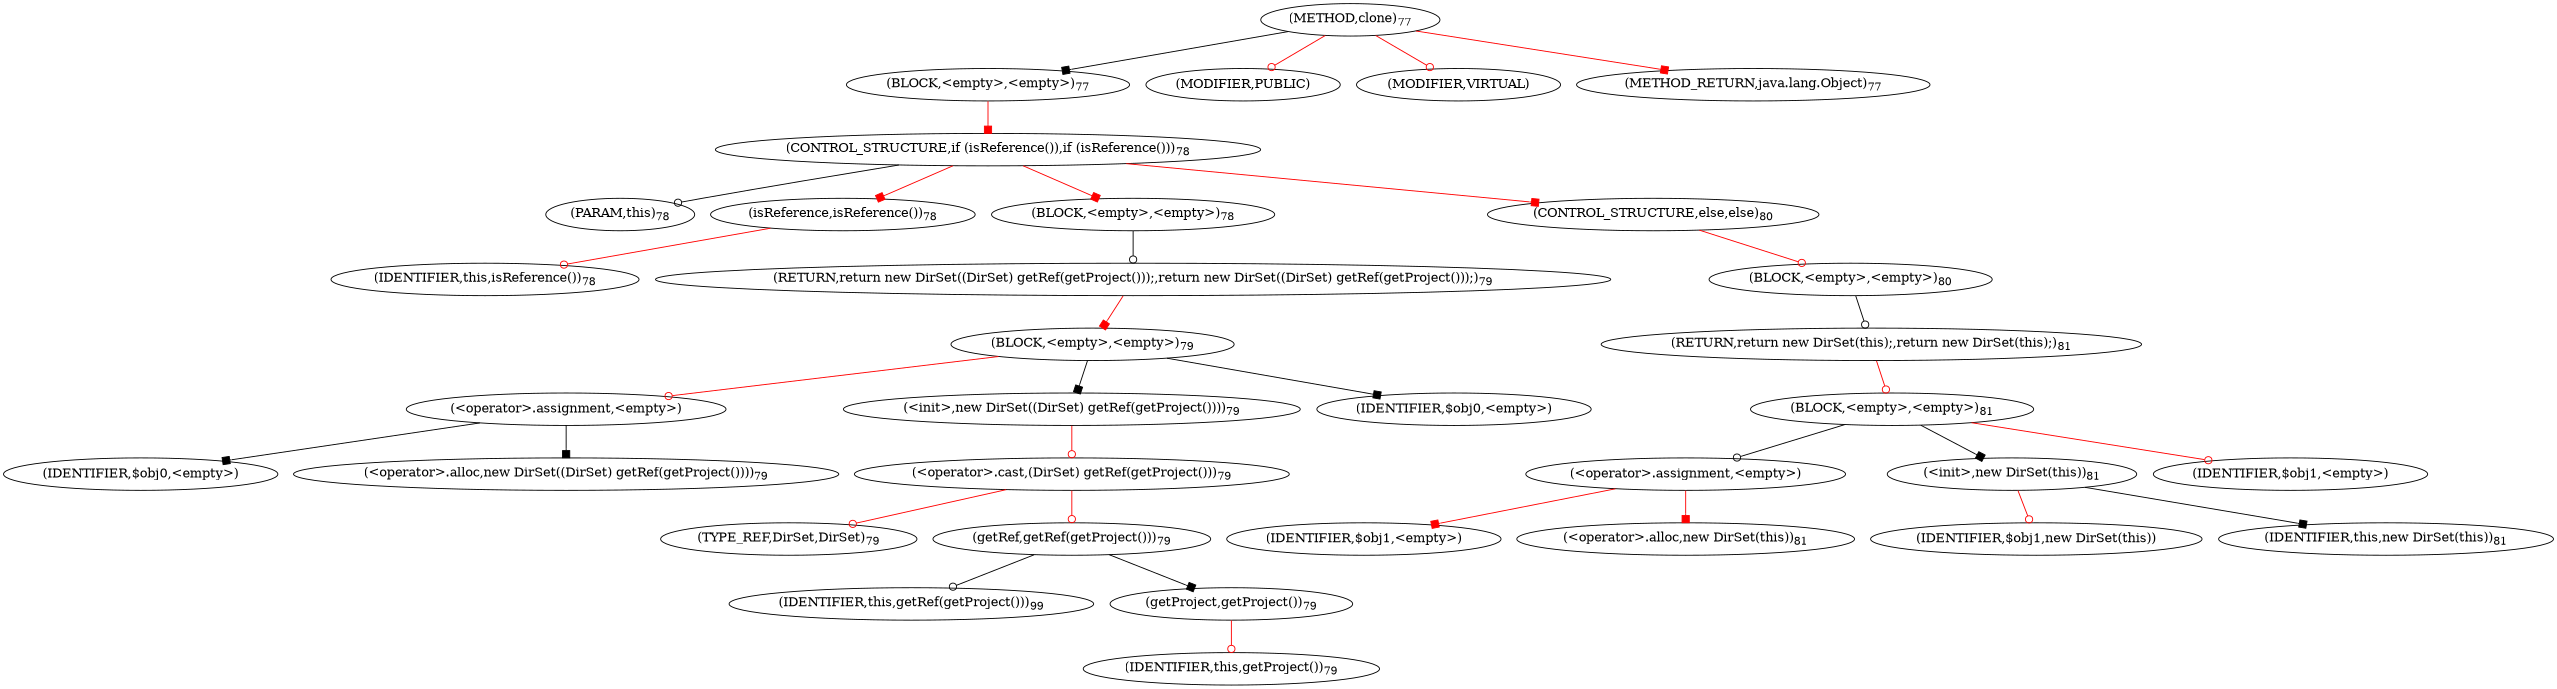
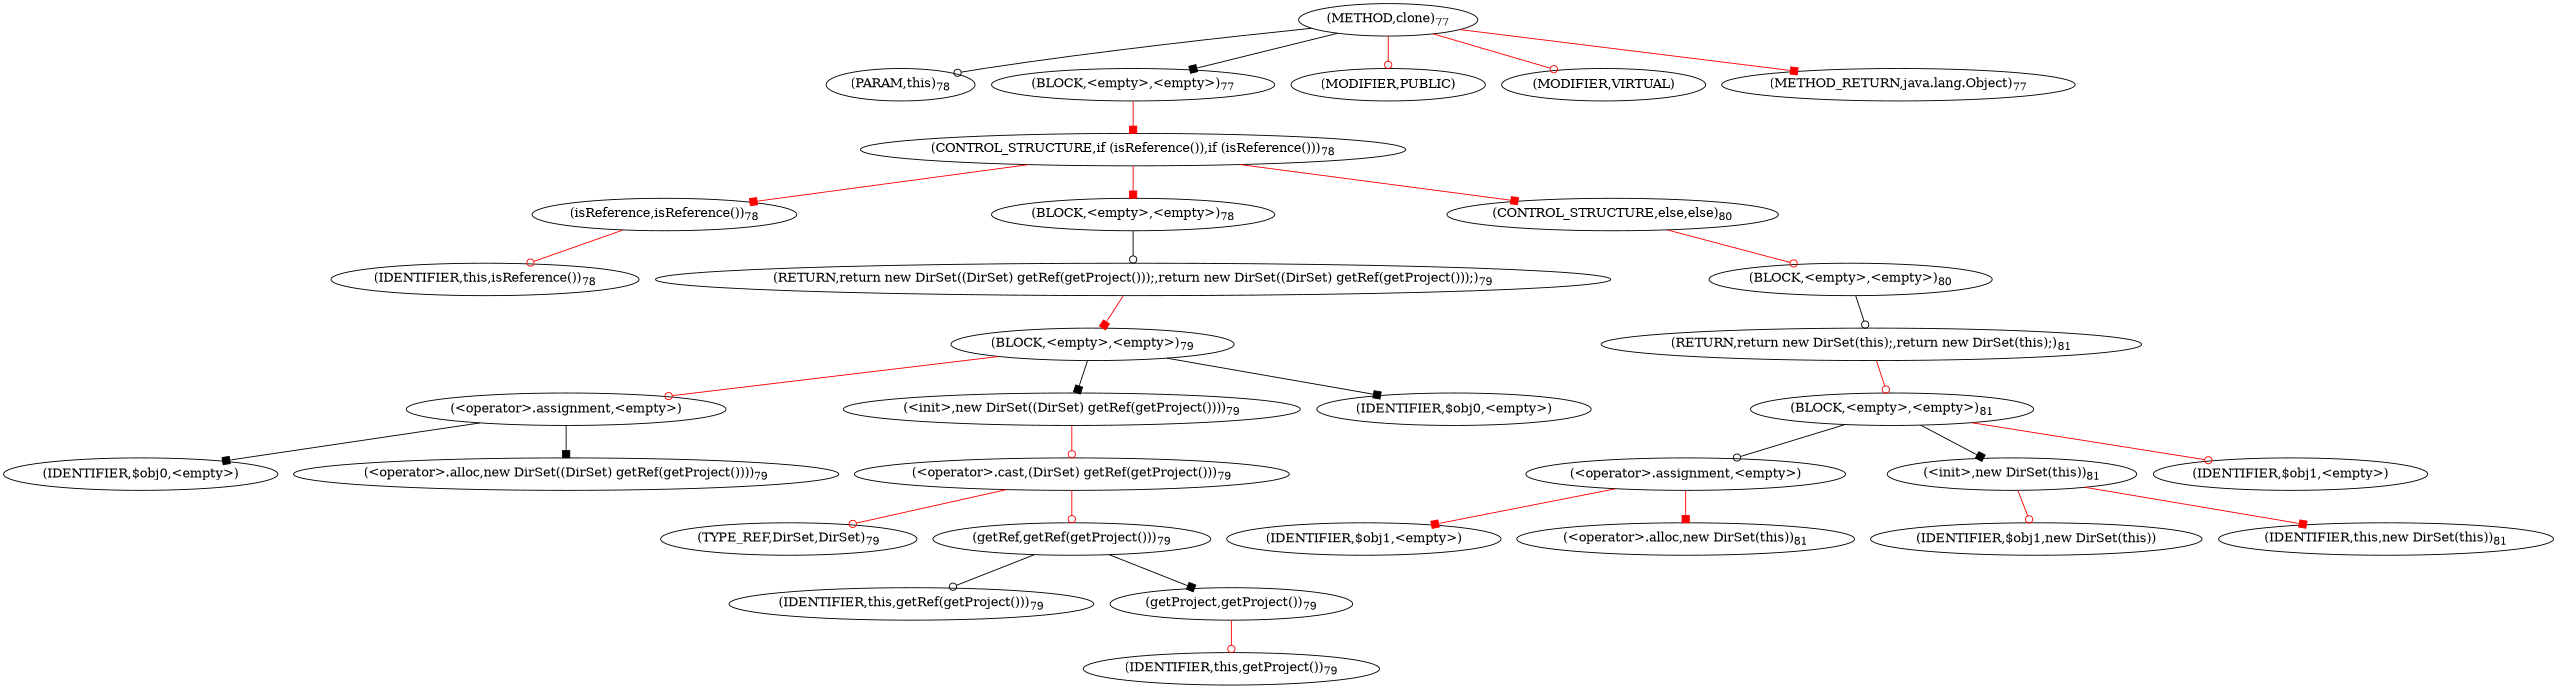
(790, 183) -> (1136, 48)
(2191, 505) -> (2191, 505)
(1037, 603) -> (1037, 603)
